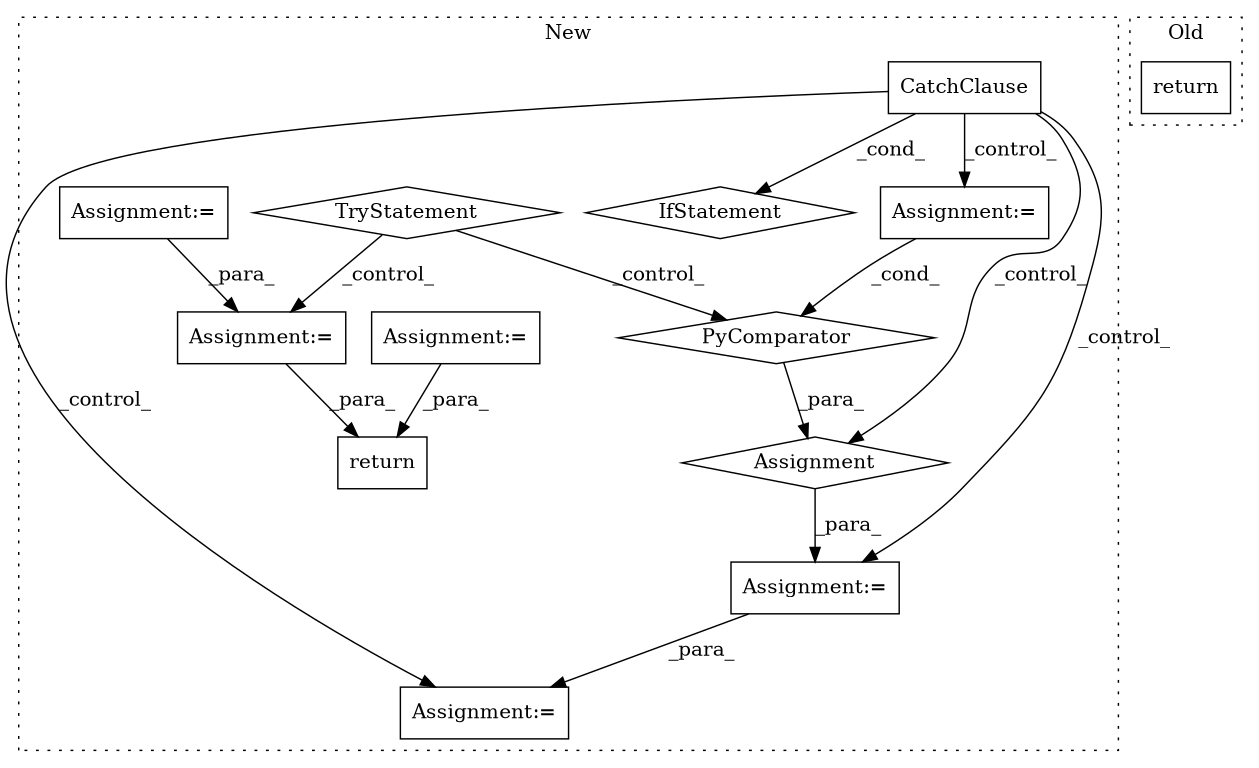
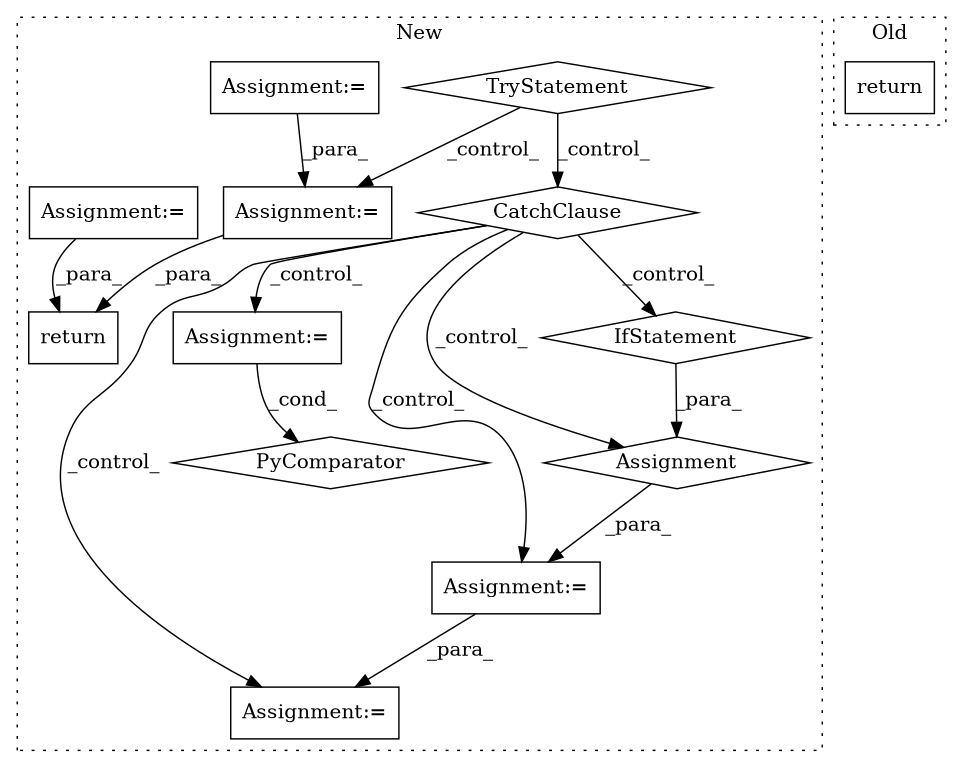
(965, 88) -> (558, 213)
(891, 150) -> (668, 275)
(584, 273) -> (558, 143)
(794, 394) -> (676, 393)
